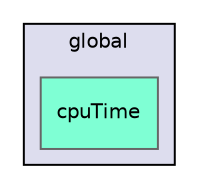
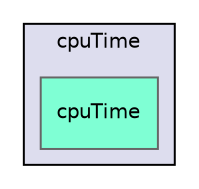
(99, 43) -> (99, 43)
